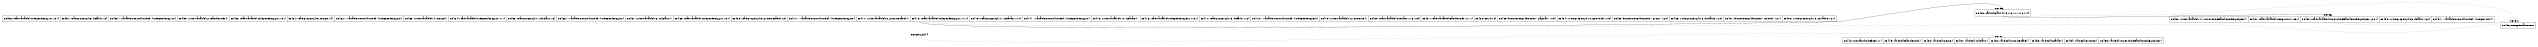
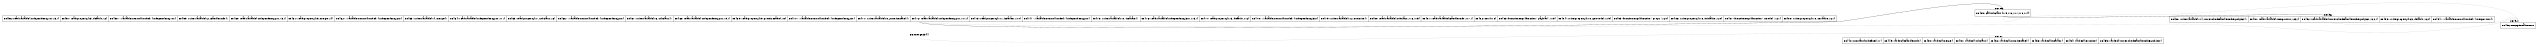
(919, 35) -> (919, 35)
